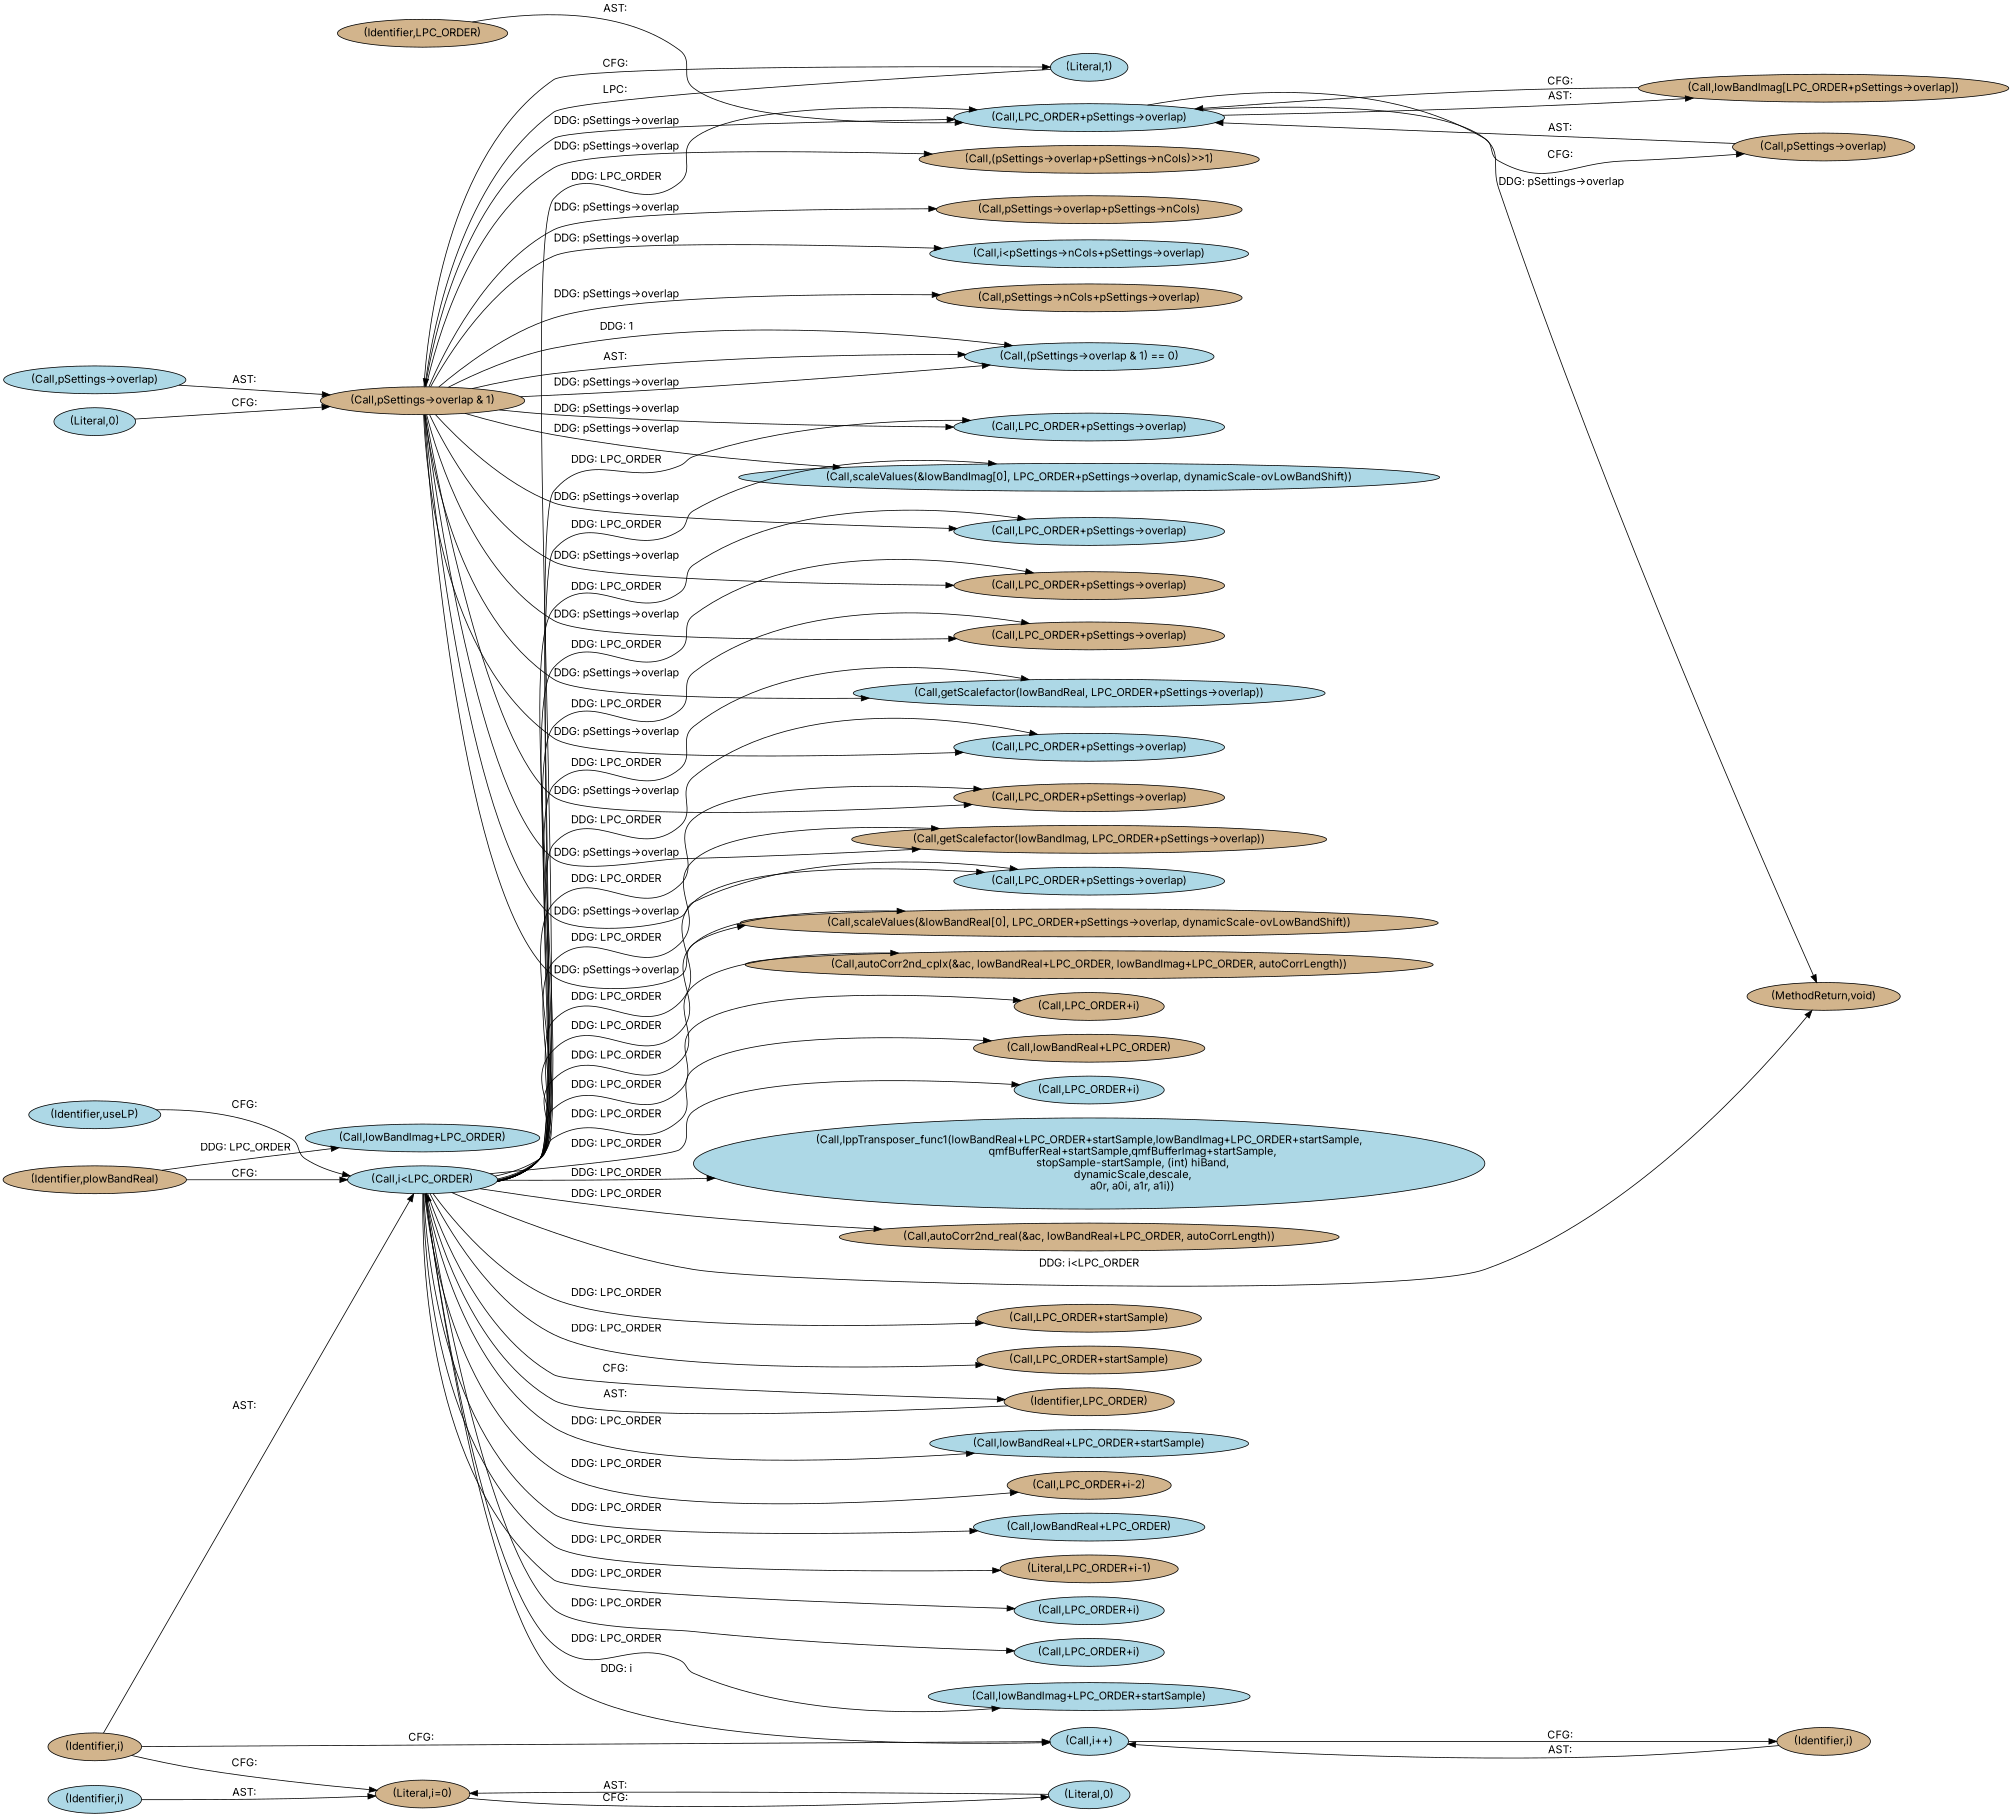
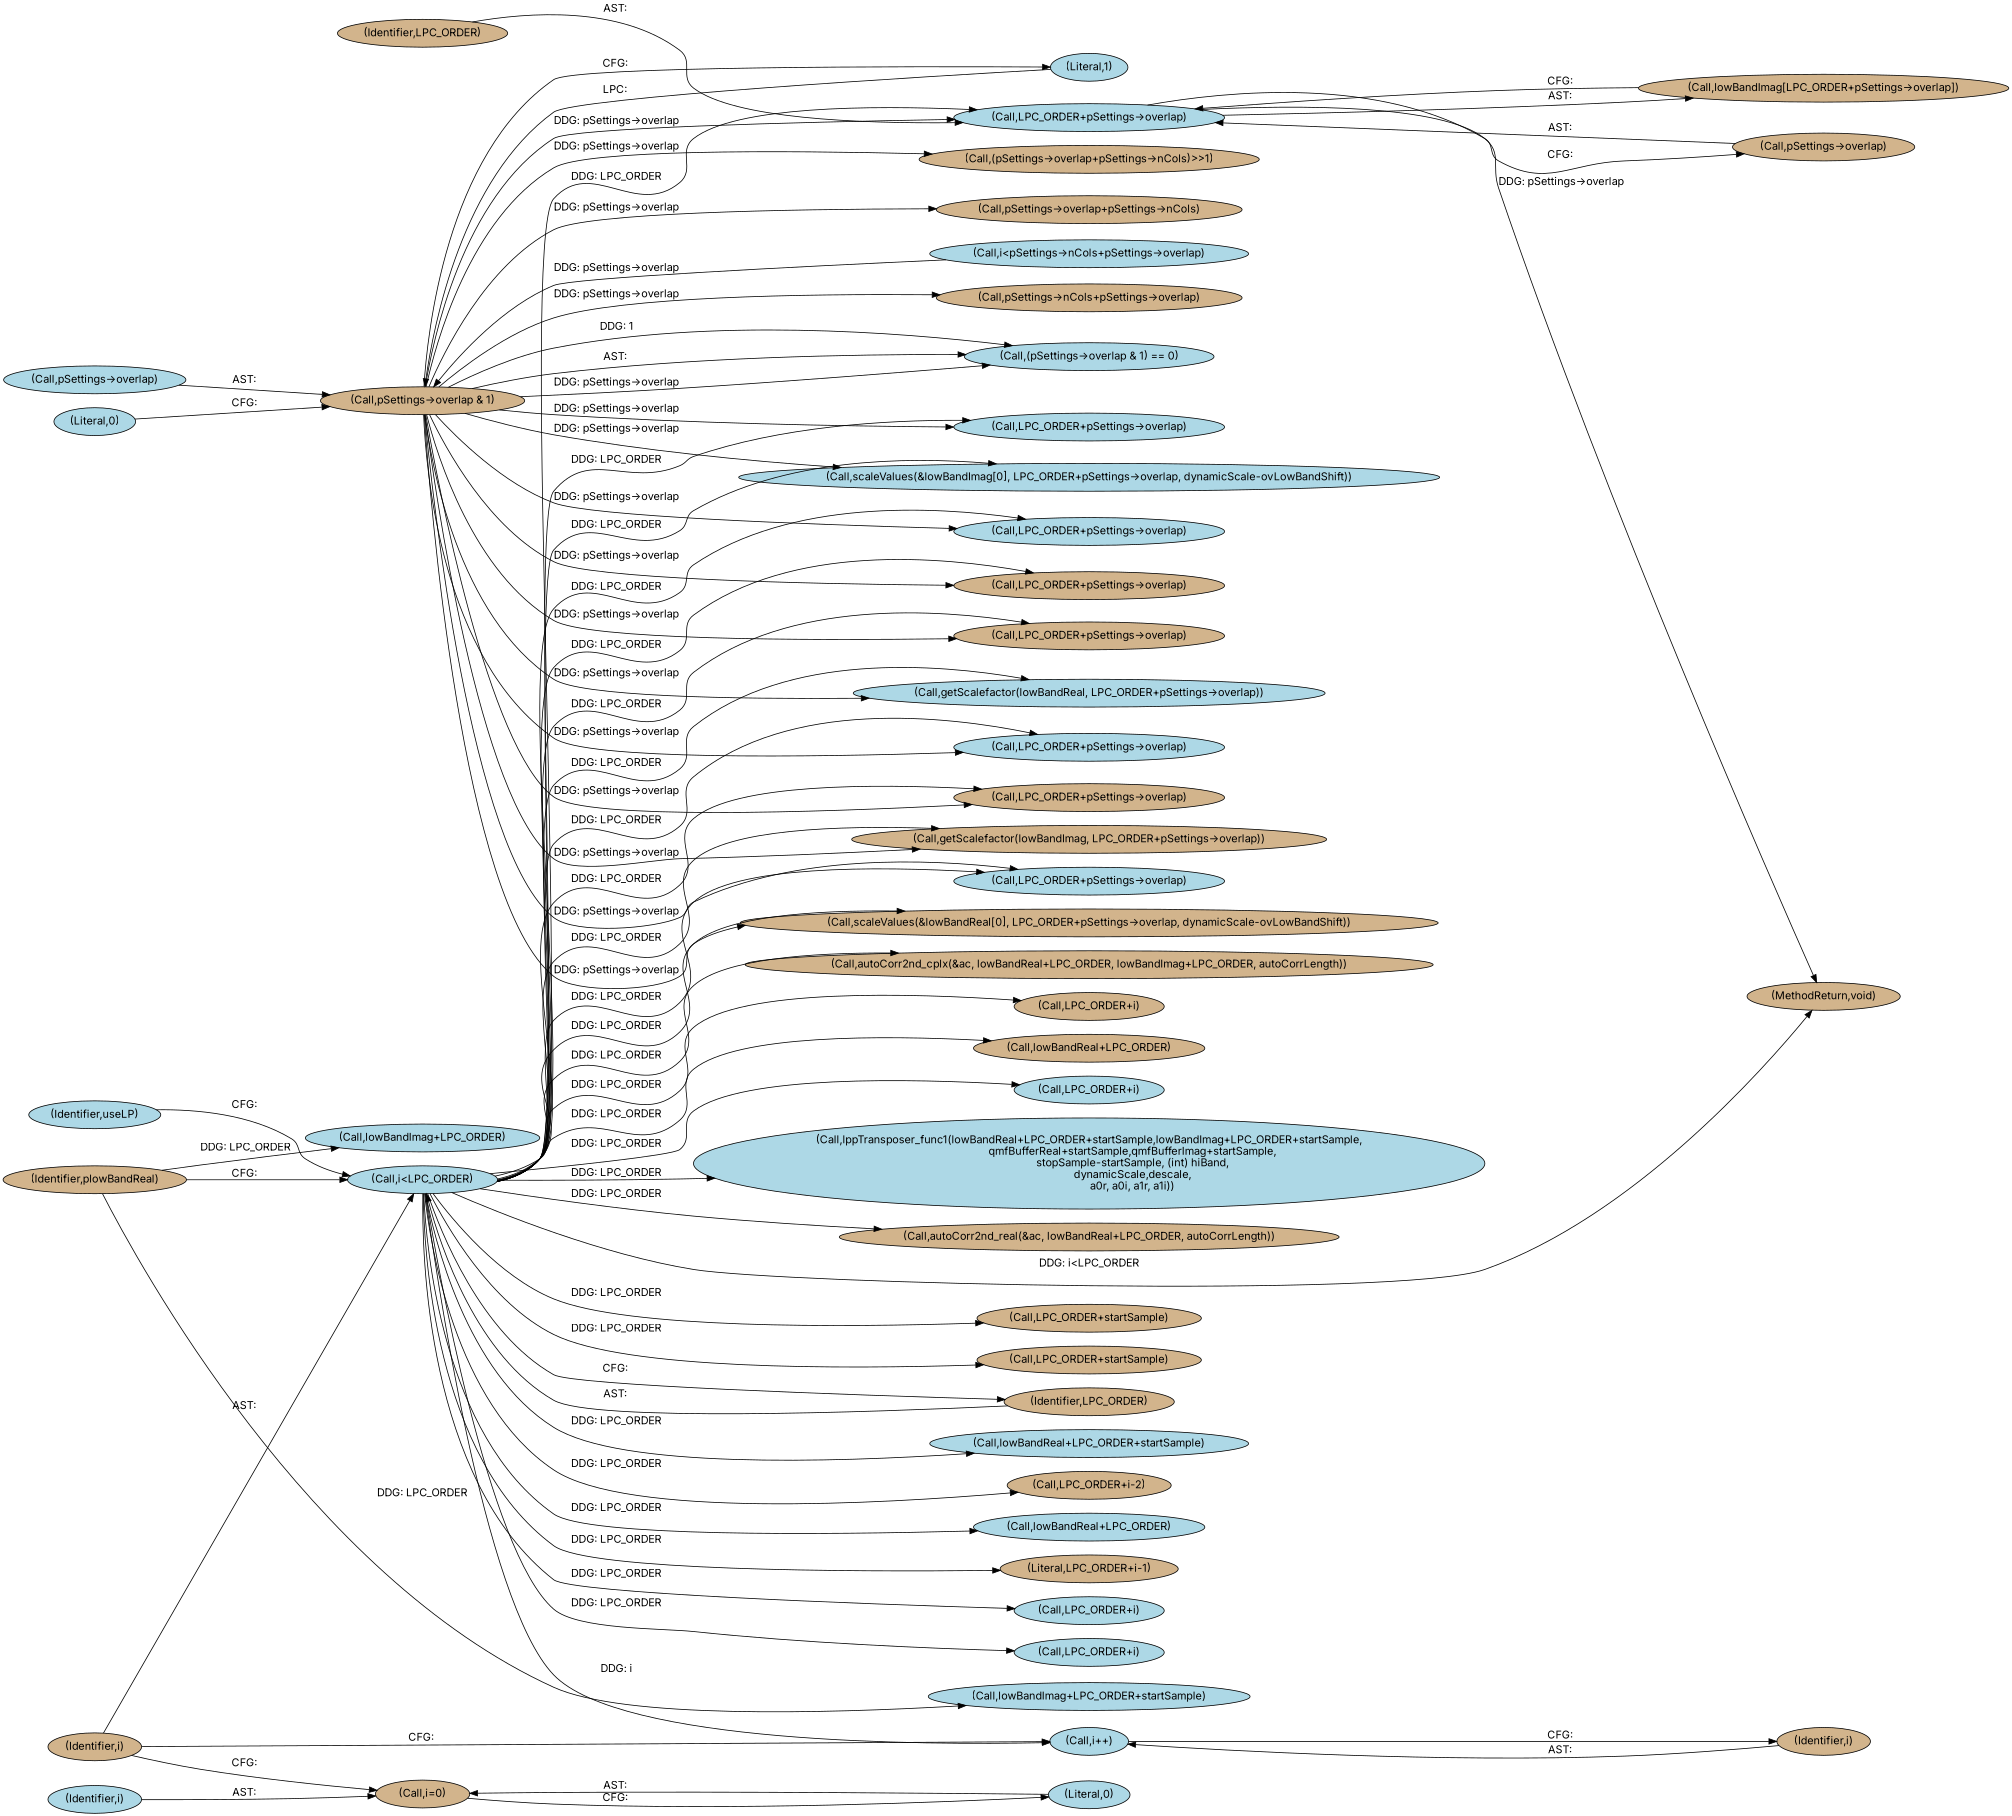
(652, 246) -> (674, 274)
(548, 1637) -> (438, 1615)
(423, 1794) -> (423, 1794)
